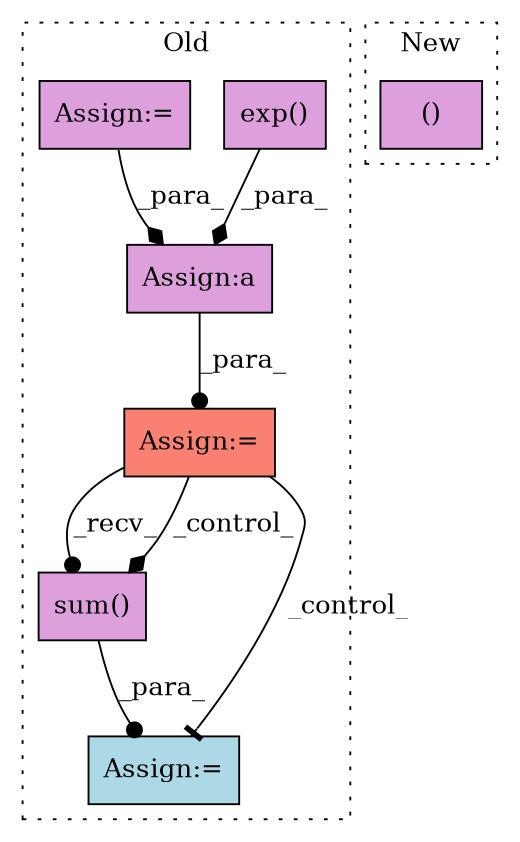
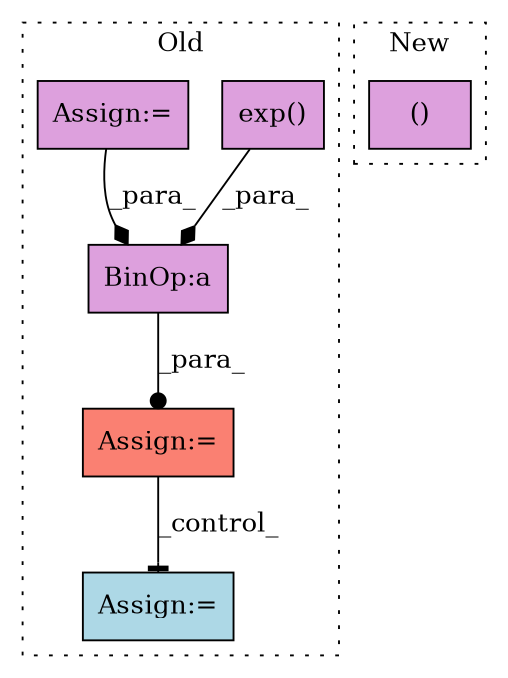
(200, 279) -> (158, 279)
(92, 606) -> none
